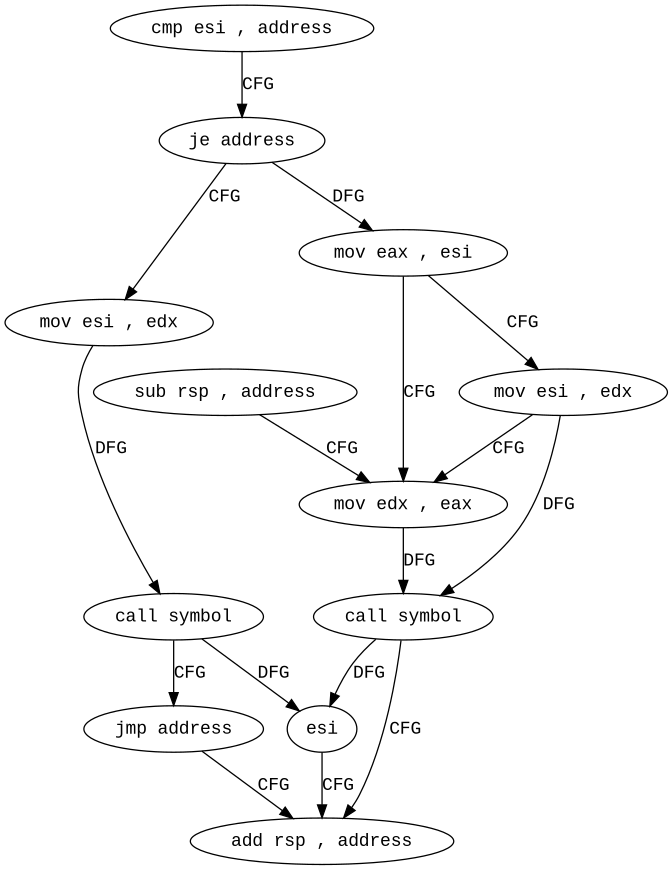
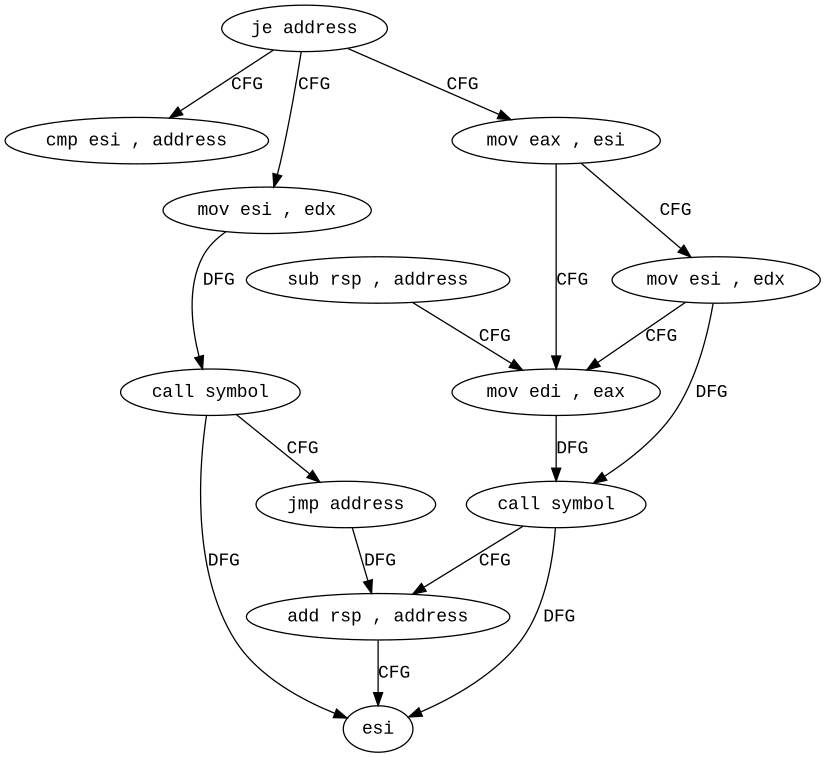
(242, 78) -> (227, 80)
(348, 197) -> (463, 85)
(403, 504) -> (556, 392)
(322, 779) -> (378, 666)
(274, 785) -> (380, 561)
